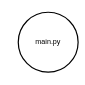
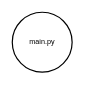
(48, 42) -> (42, 42)
